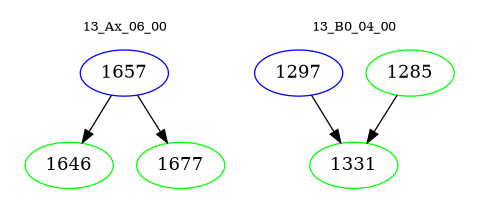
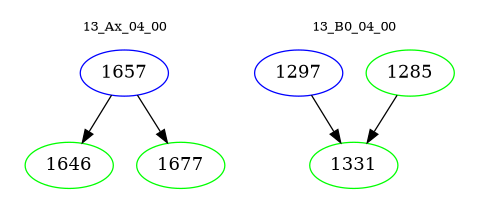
(125, 28) -> (125, 28)
